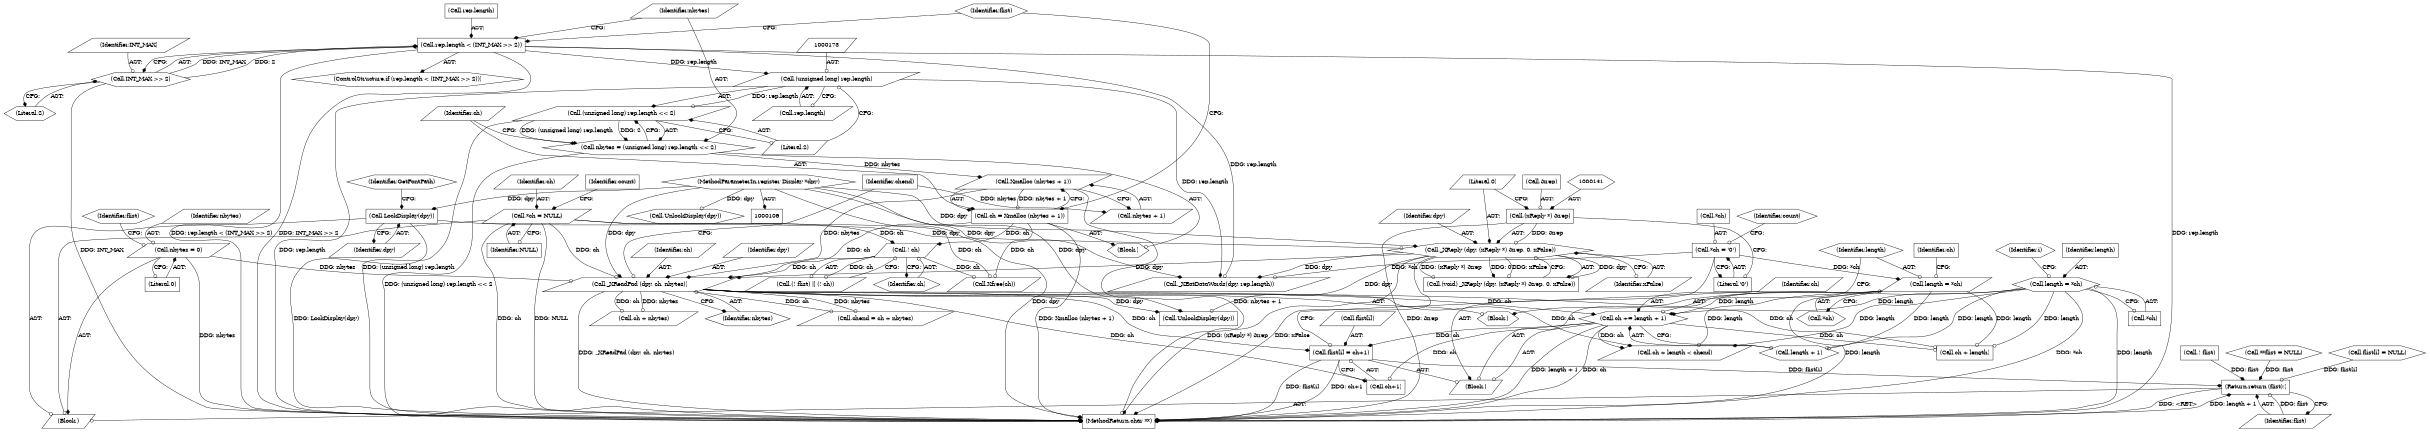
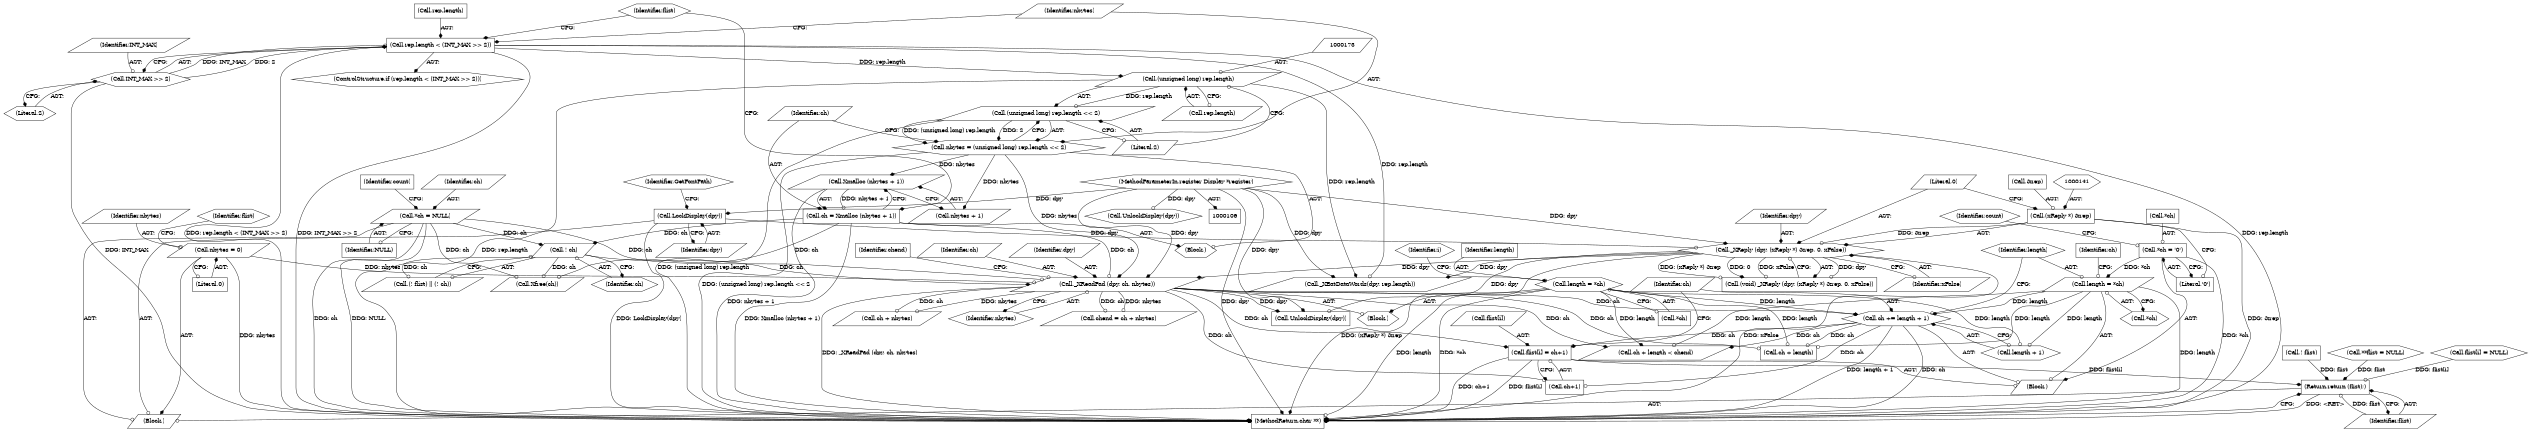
(759, 182) -> (1186, 182)
(1008, 207) -> (980, 180)
(836, 220) -> (1068, 231)
(1484, 260) -> (1868, 413)
(2233, 404) -> (2288, 404)
